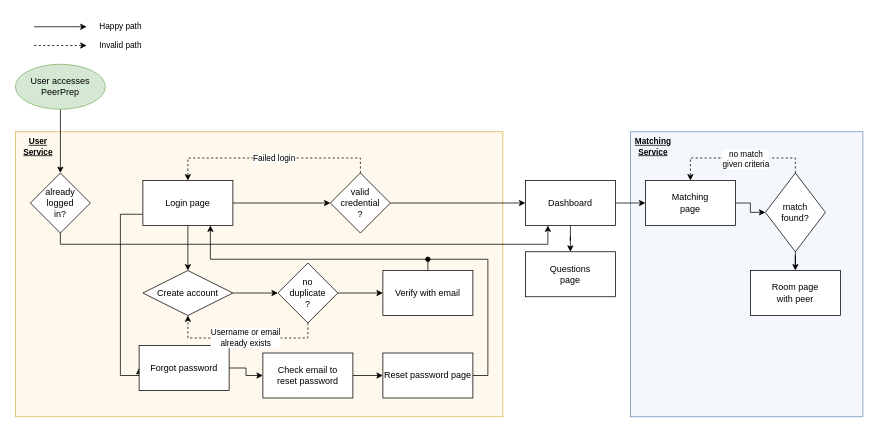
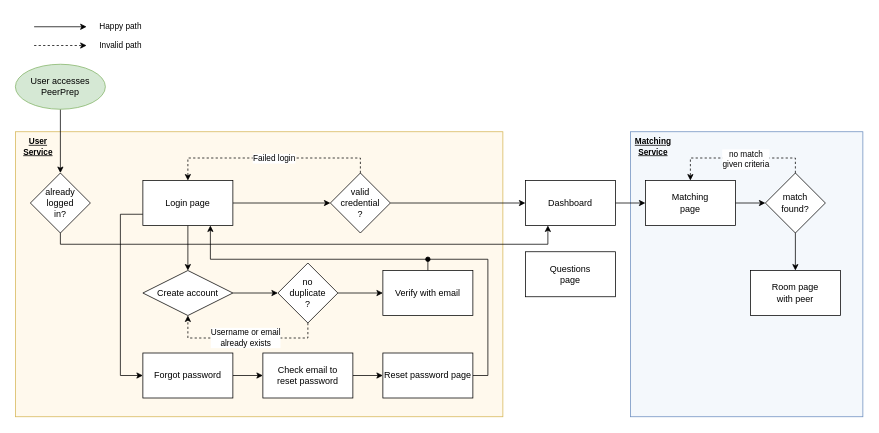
(795, 212) -> (795, 203)
(570, 239) -> none
(184, 368) -> (188, 375)
